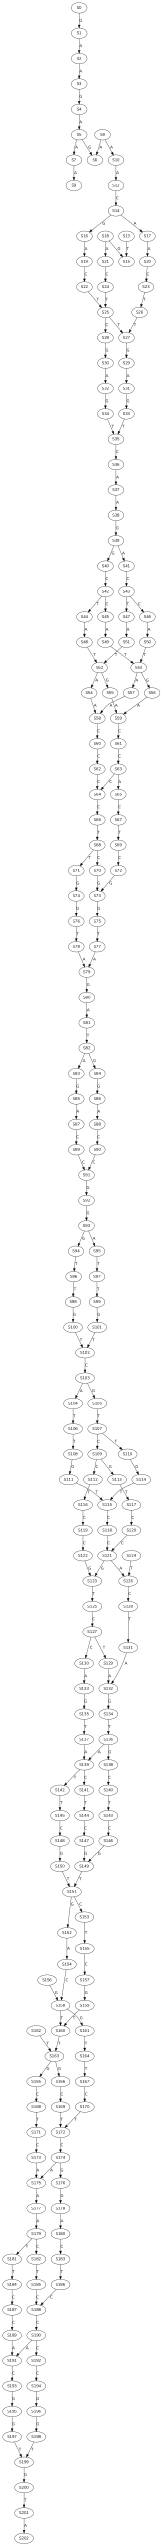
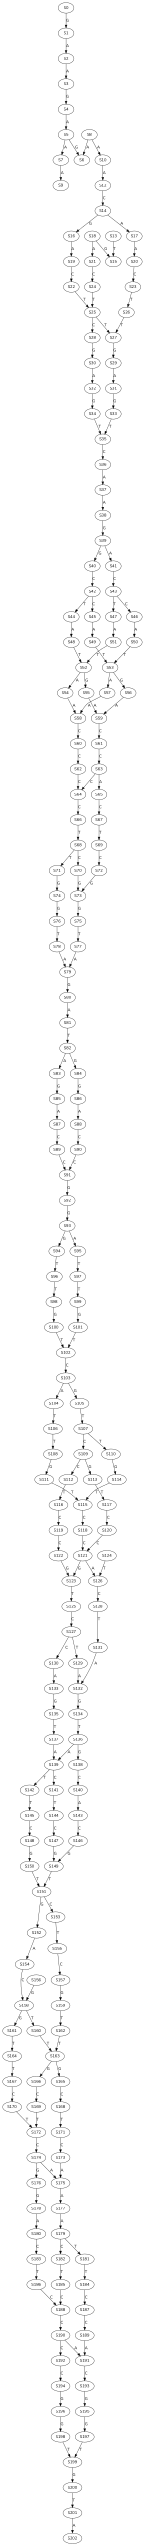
(110, 1803) -> (80, 1803)
(72, 2016) -> (61, 2017)
